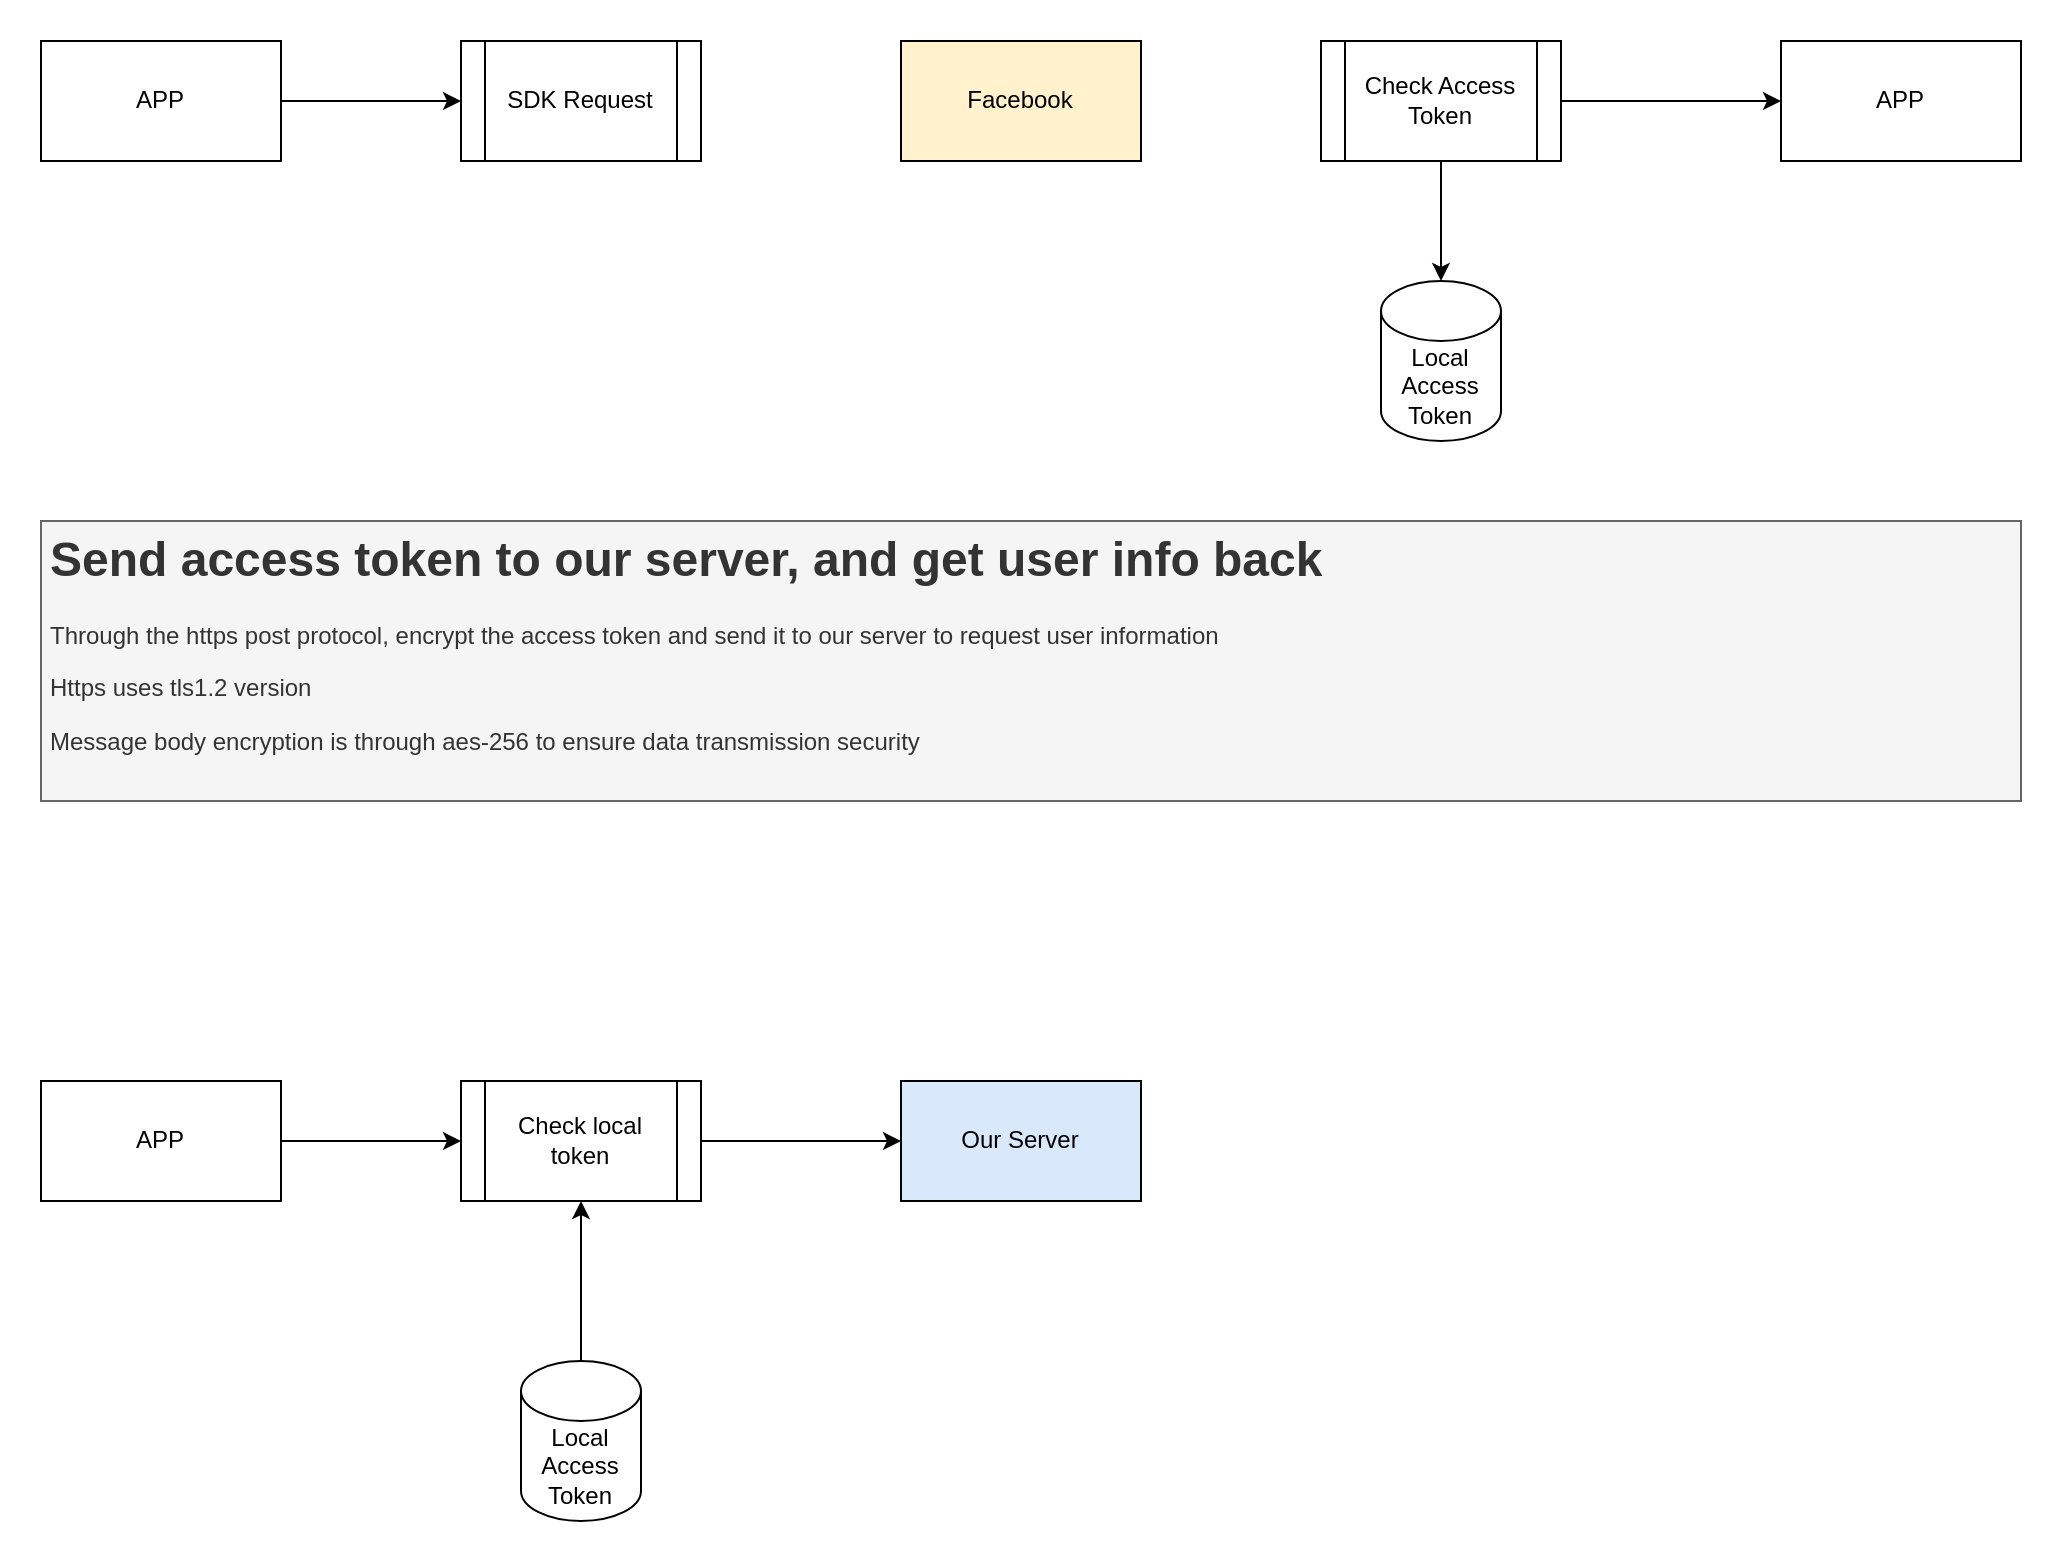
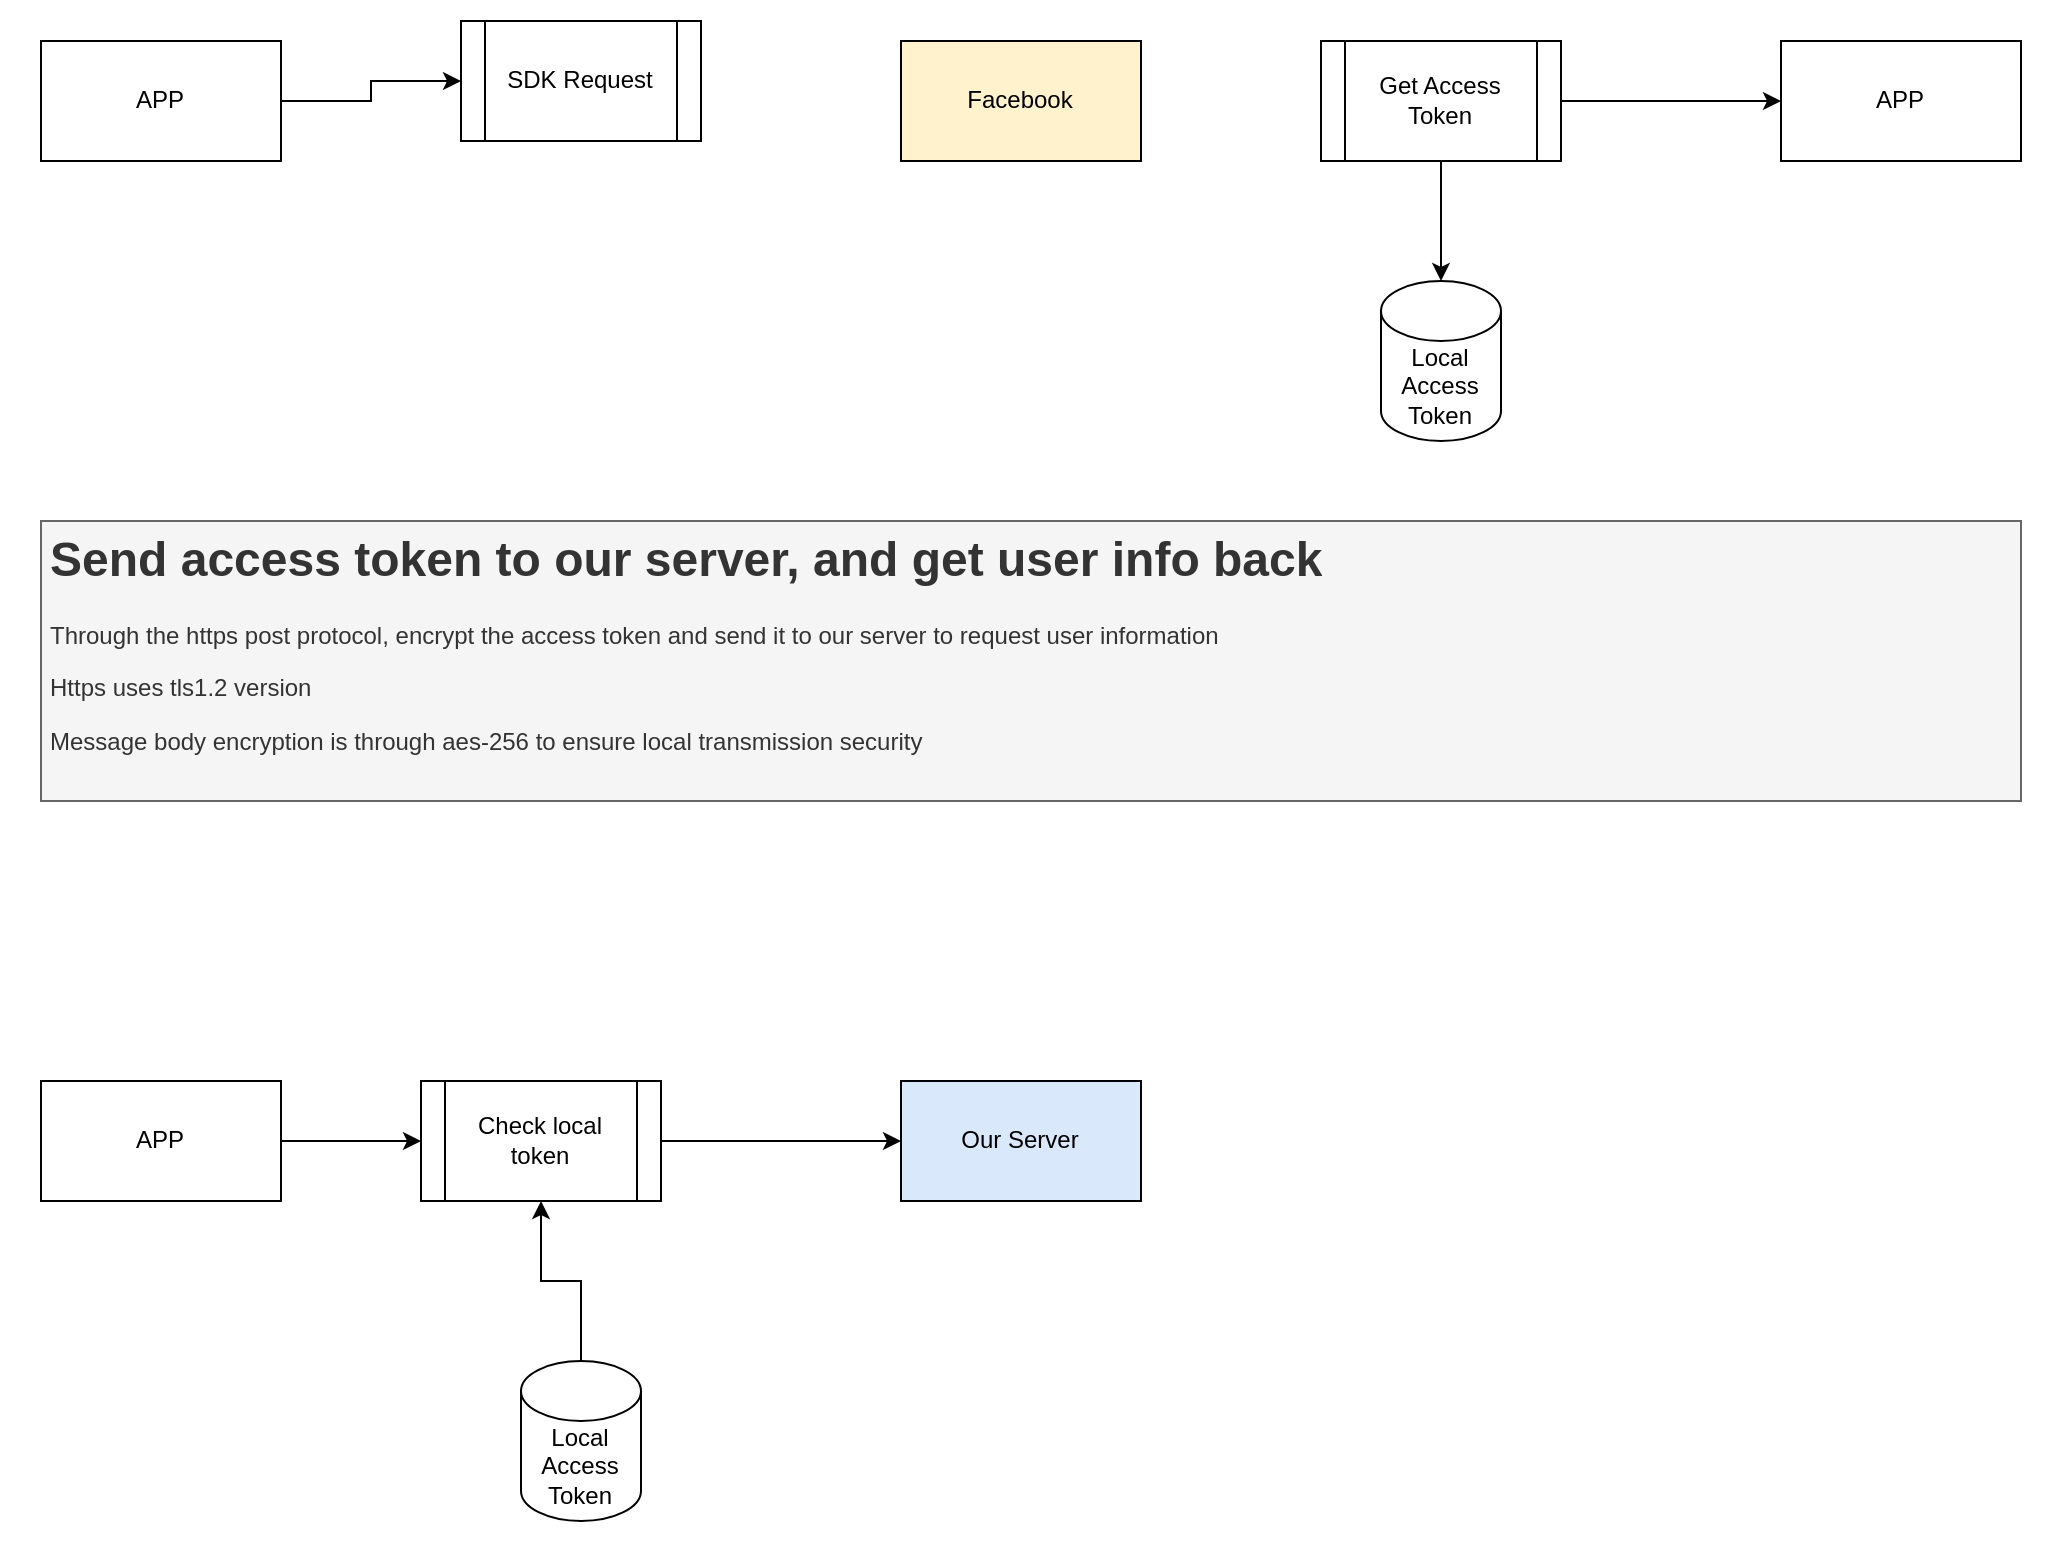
(581, 101) -> (581, 81)
(1441, 101) -> (1441, 101)
(725, 559) -> (725, 559)
(581, 1141) -> (541, 1141)
